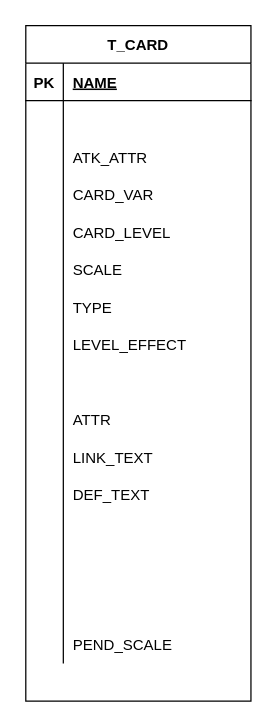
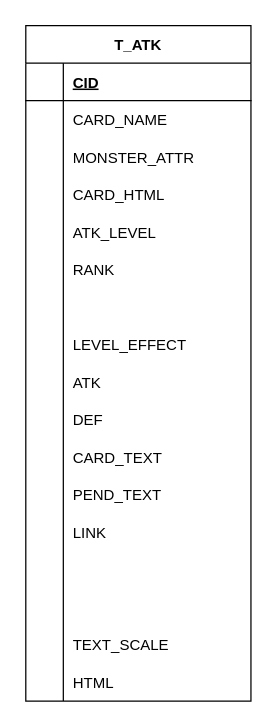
(138, 45) -> (138, 45)
(44, 82) -> none
(89, 83) -> (85, 83)
none -> (157, 119)
(106, 158) -> (123, 158)
(106, 195) -> (110, 195)
(115, 233) -> (110, 233)
(94, 270) -> (89, 270)
(157, 307) -> none
none -> (157, 382)
(89, 420) -> (85, 420)
(110, 458) -> (110, 458)
(106, 495) -> (110, 495)
none -> (157, 532)
(115, 645) -> (115, 645)
none -> (157, 682)
